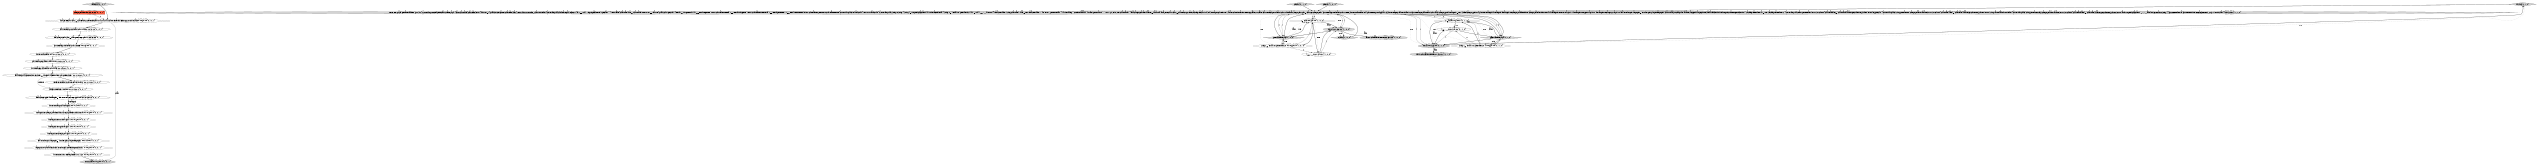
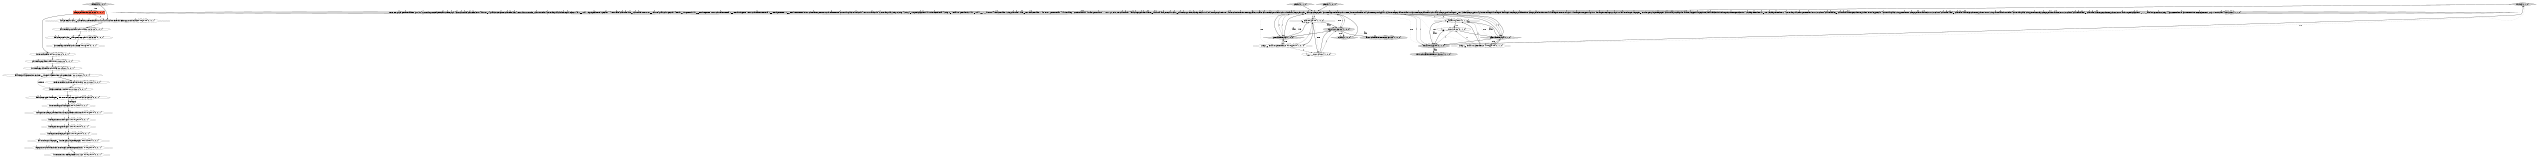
none -> (94, 8)
(65, 50) -> (43, 22)
(98, 162) -> none
